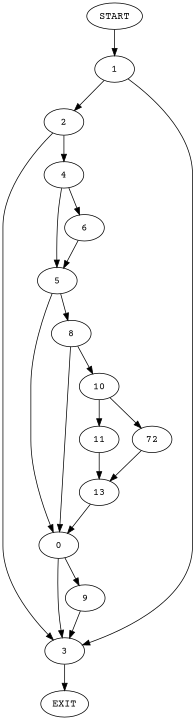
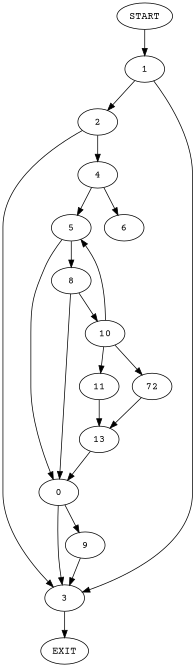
(73, 251) -> (102, 281)
